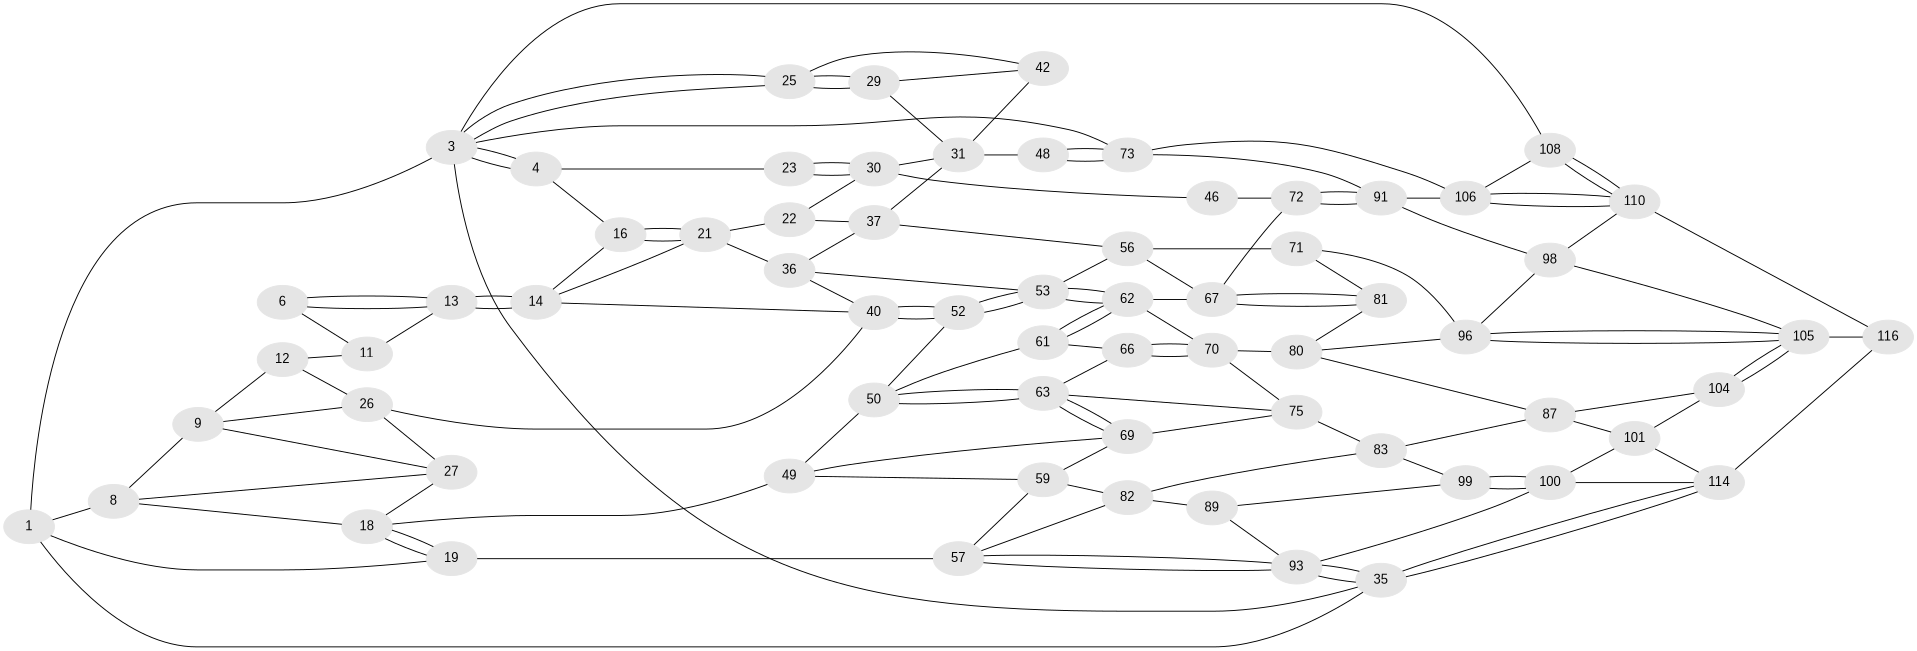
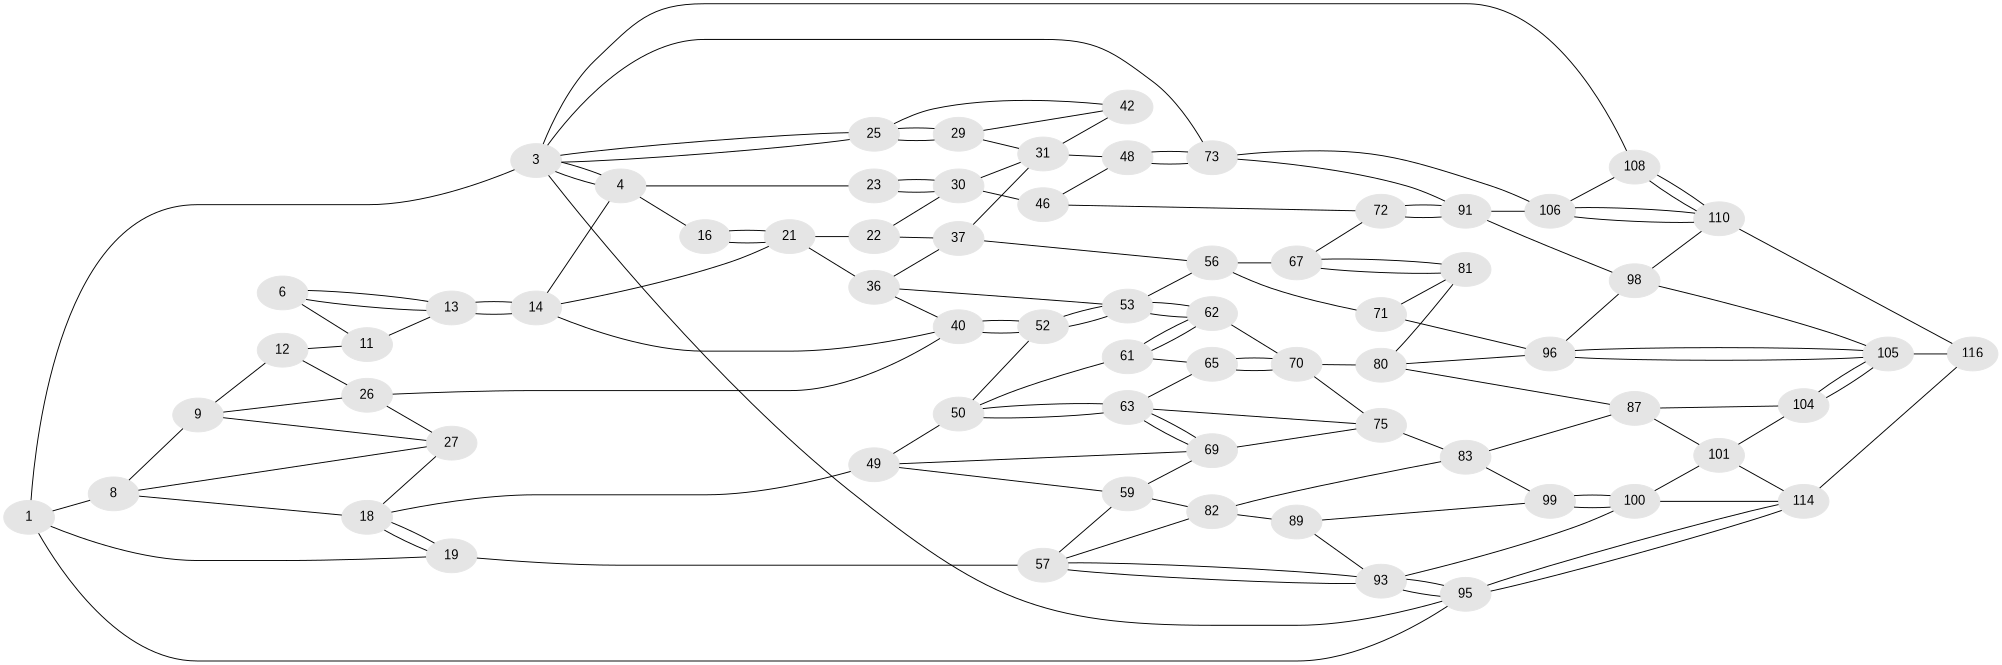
none -> (1085, 181)
(578, 269) -> (578, 247)
(1170, 300) -> none
(1128, 350) -> (1212, 364)
(1381, 580) -> (1466, 594)
